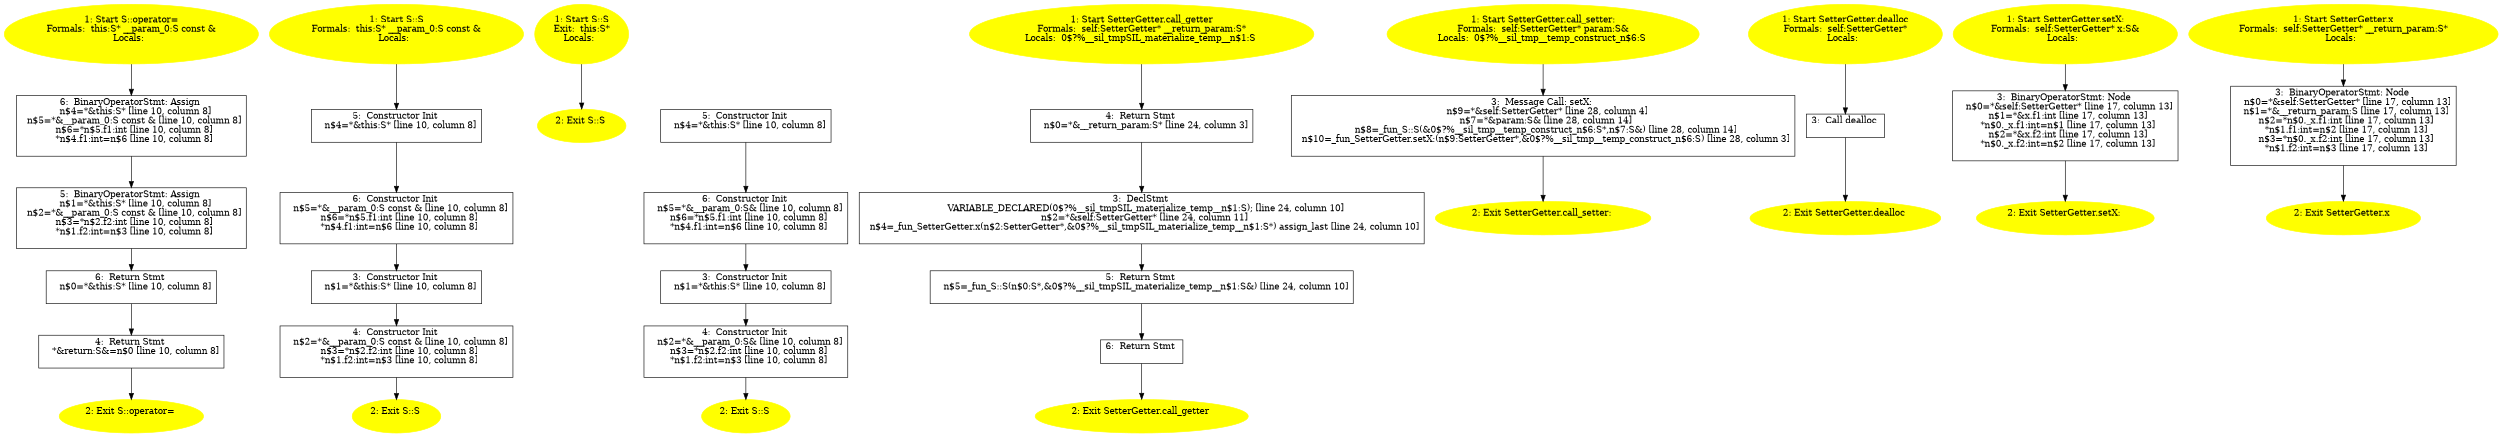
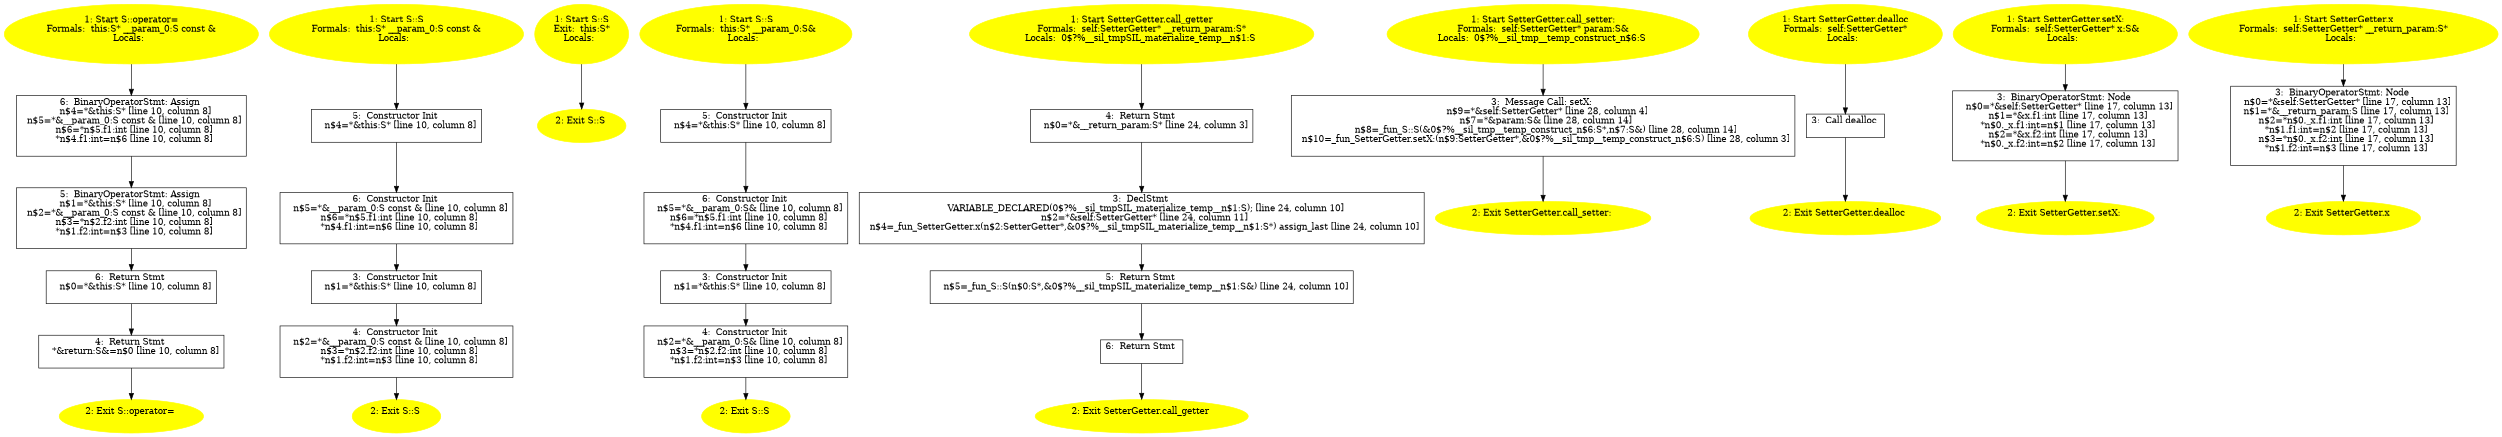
none -> (746, 34)
